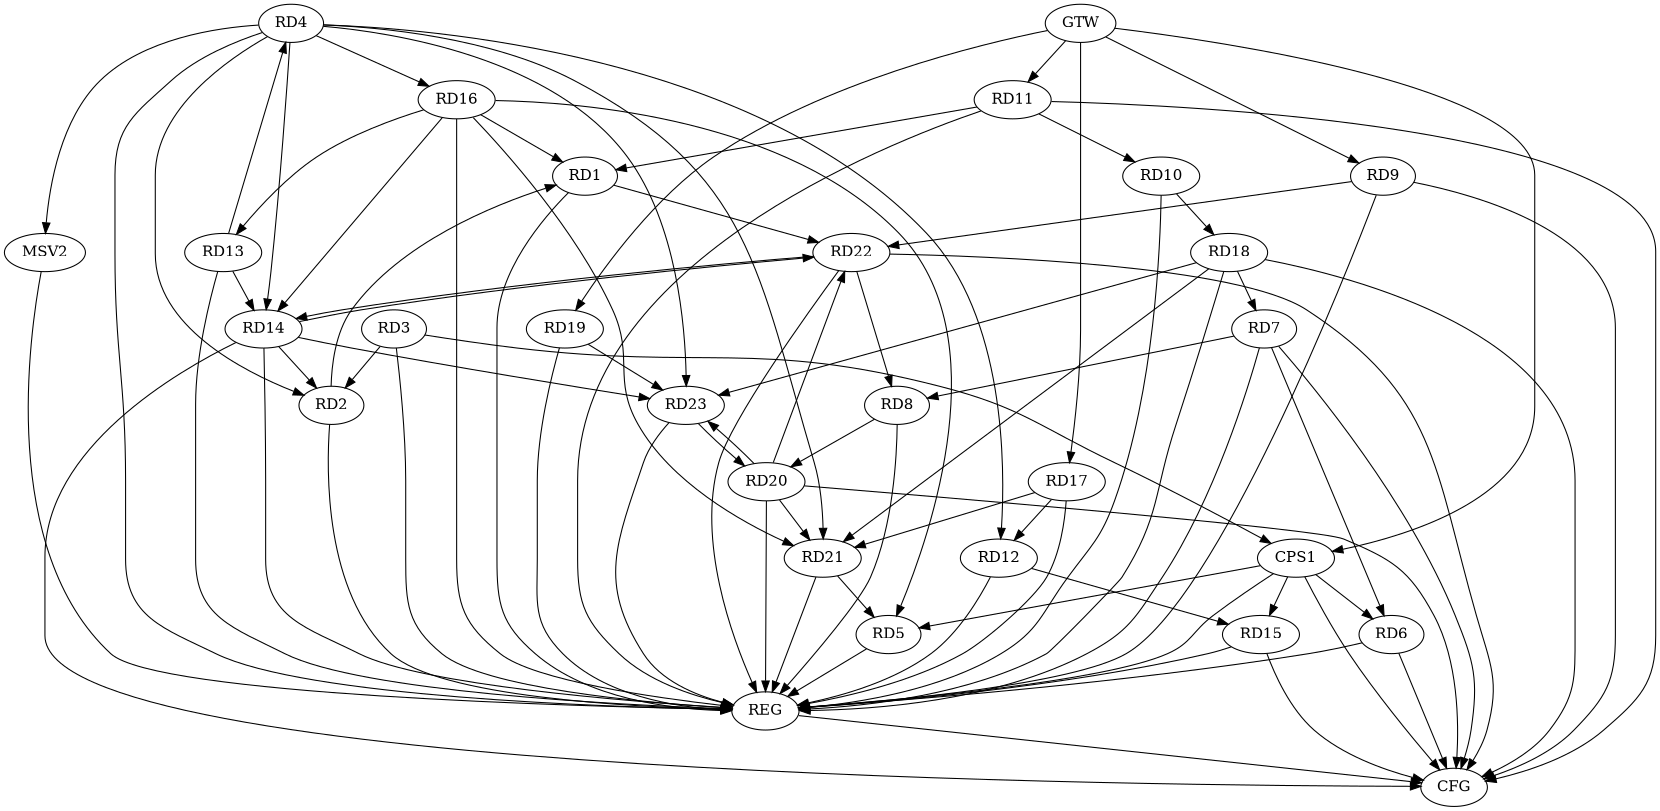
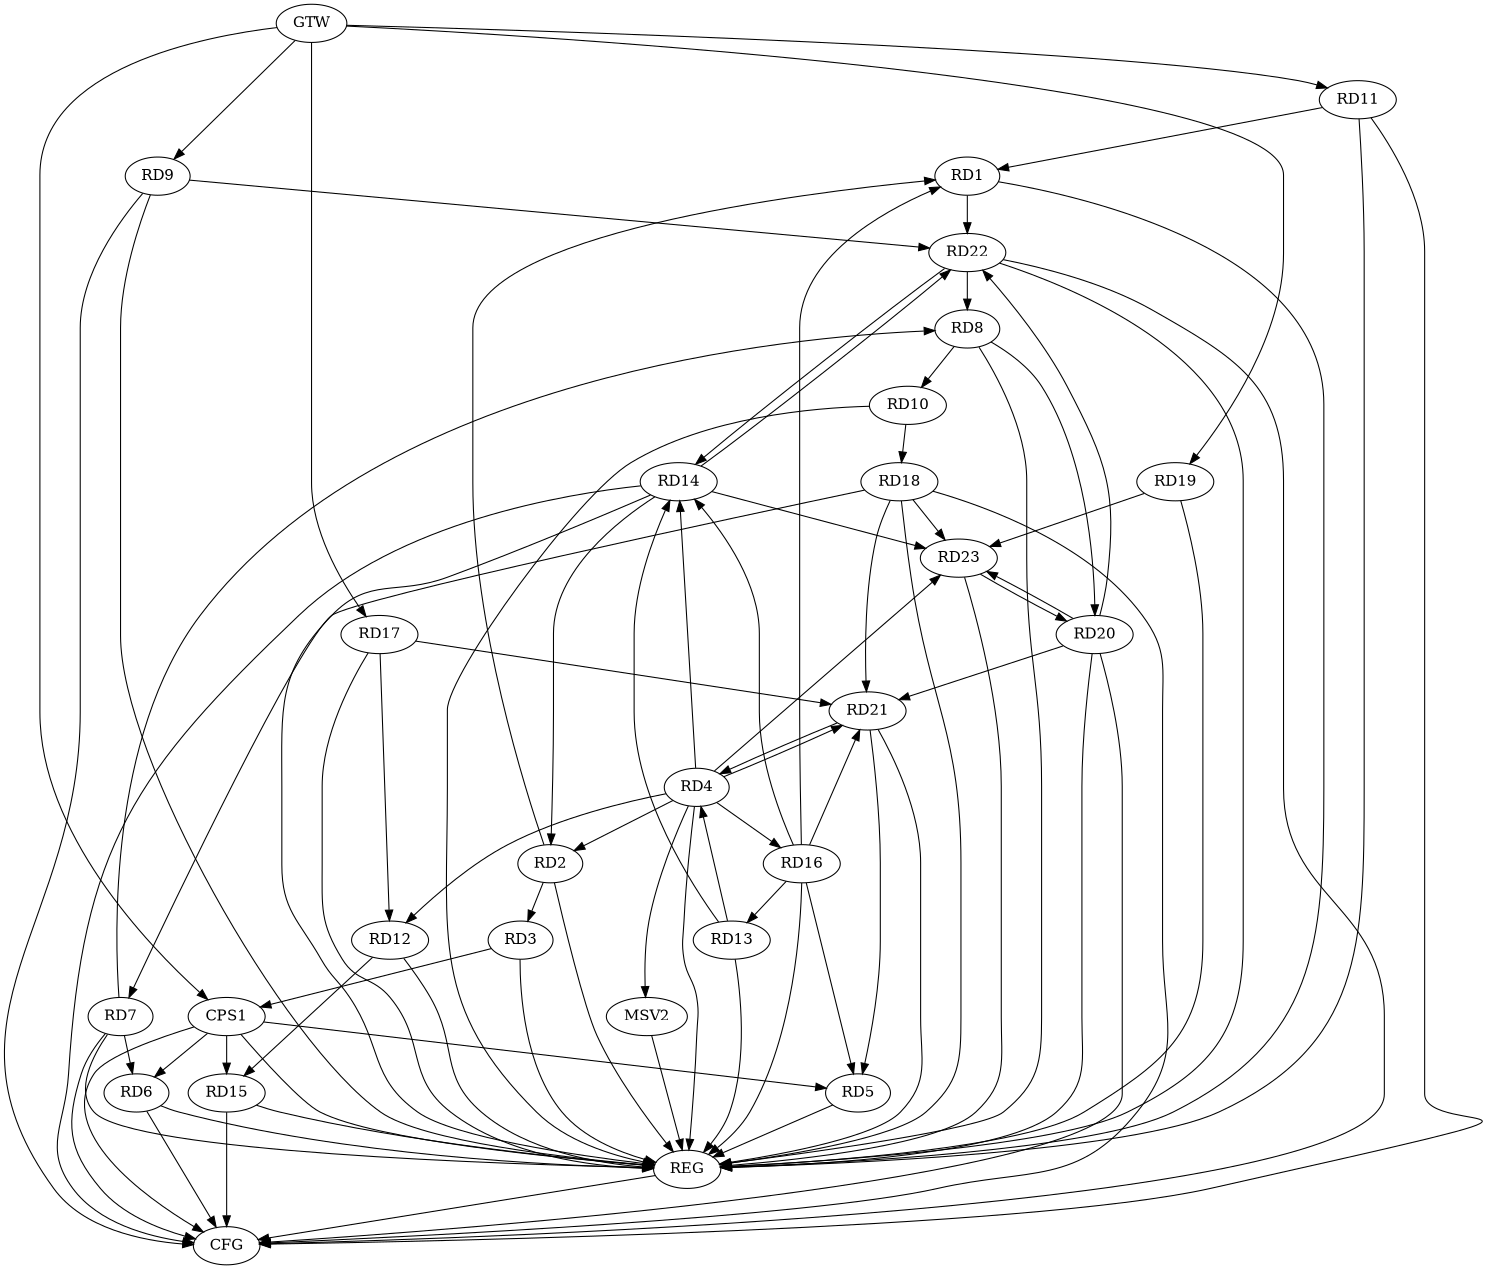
(1088, 139) -> (941, 363)
(366, 363) -> (538, 897)
none -> (783, 746)
